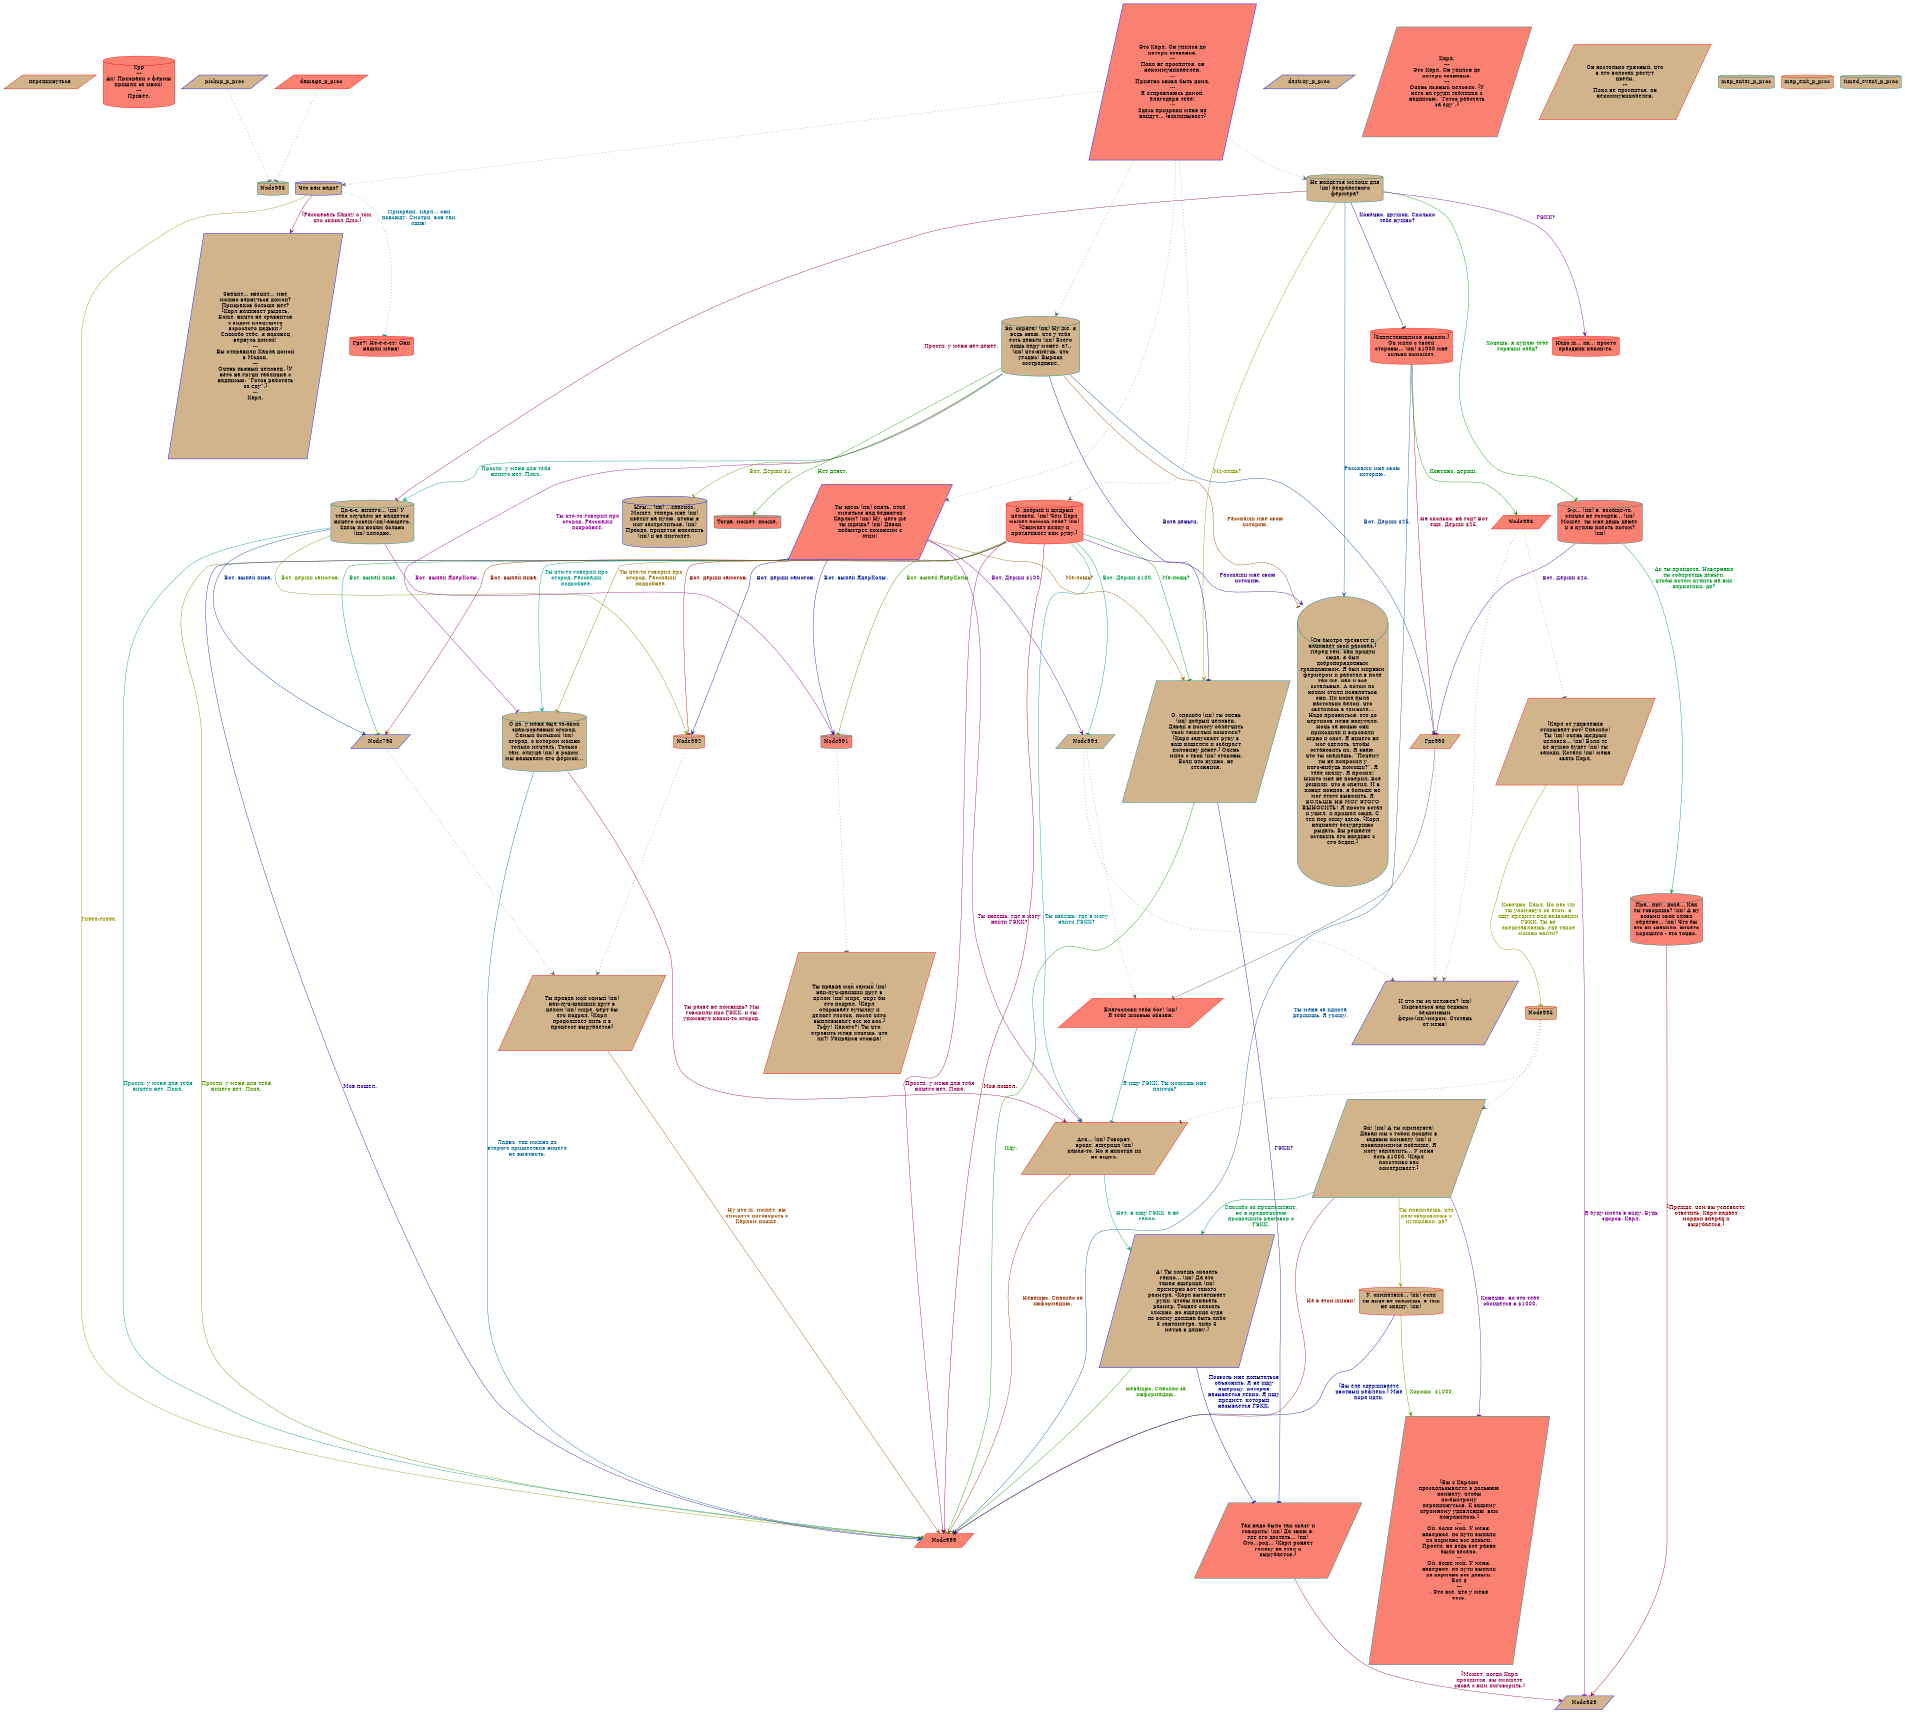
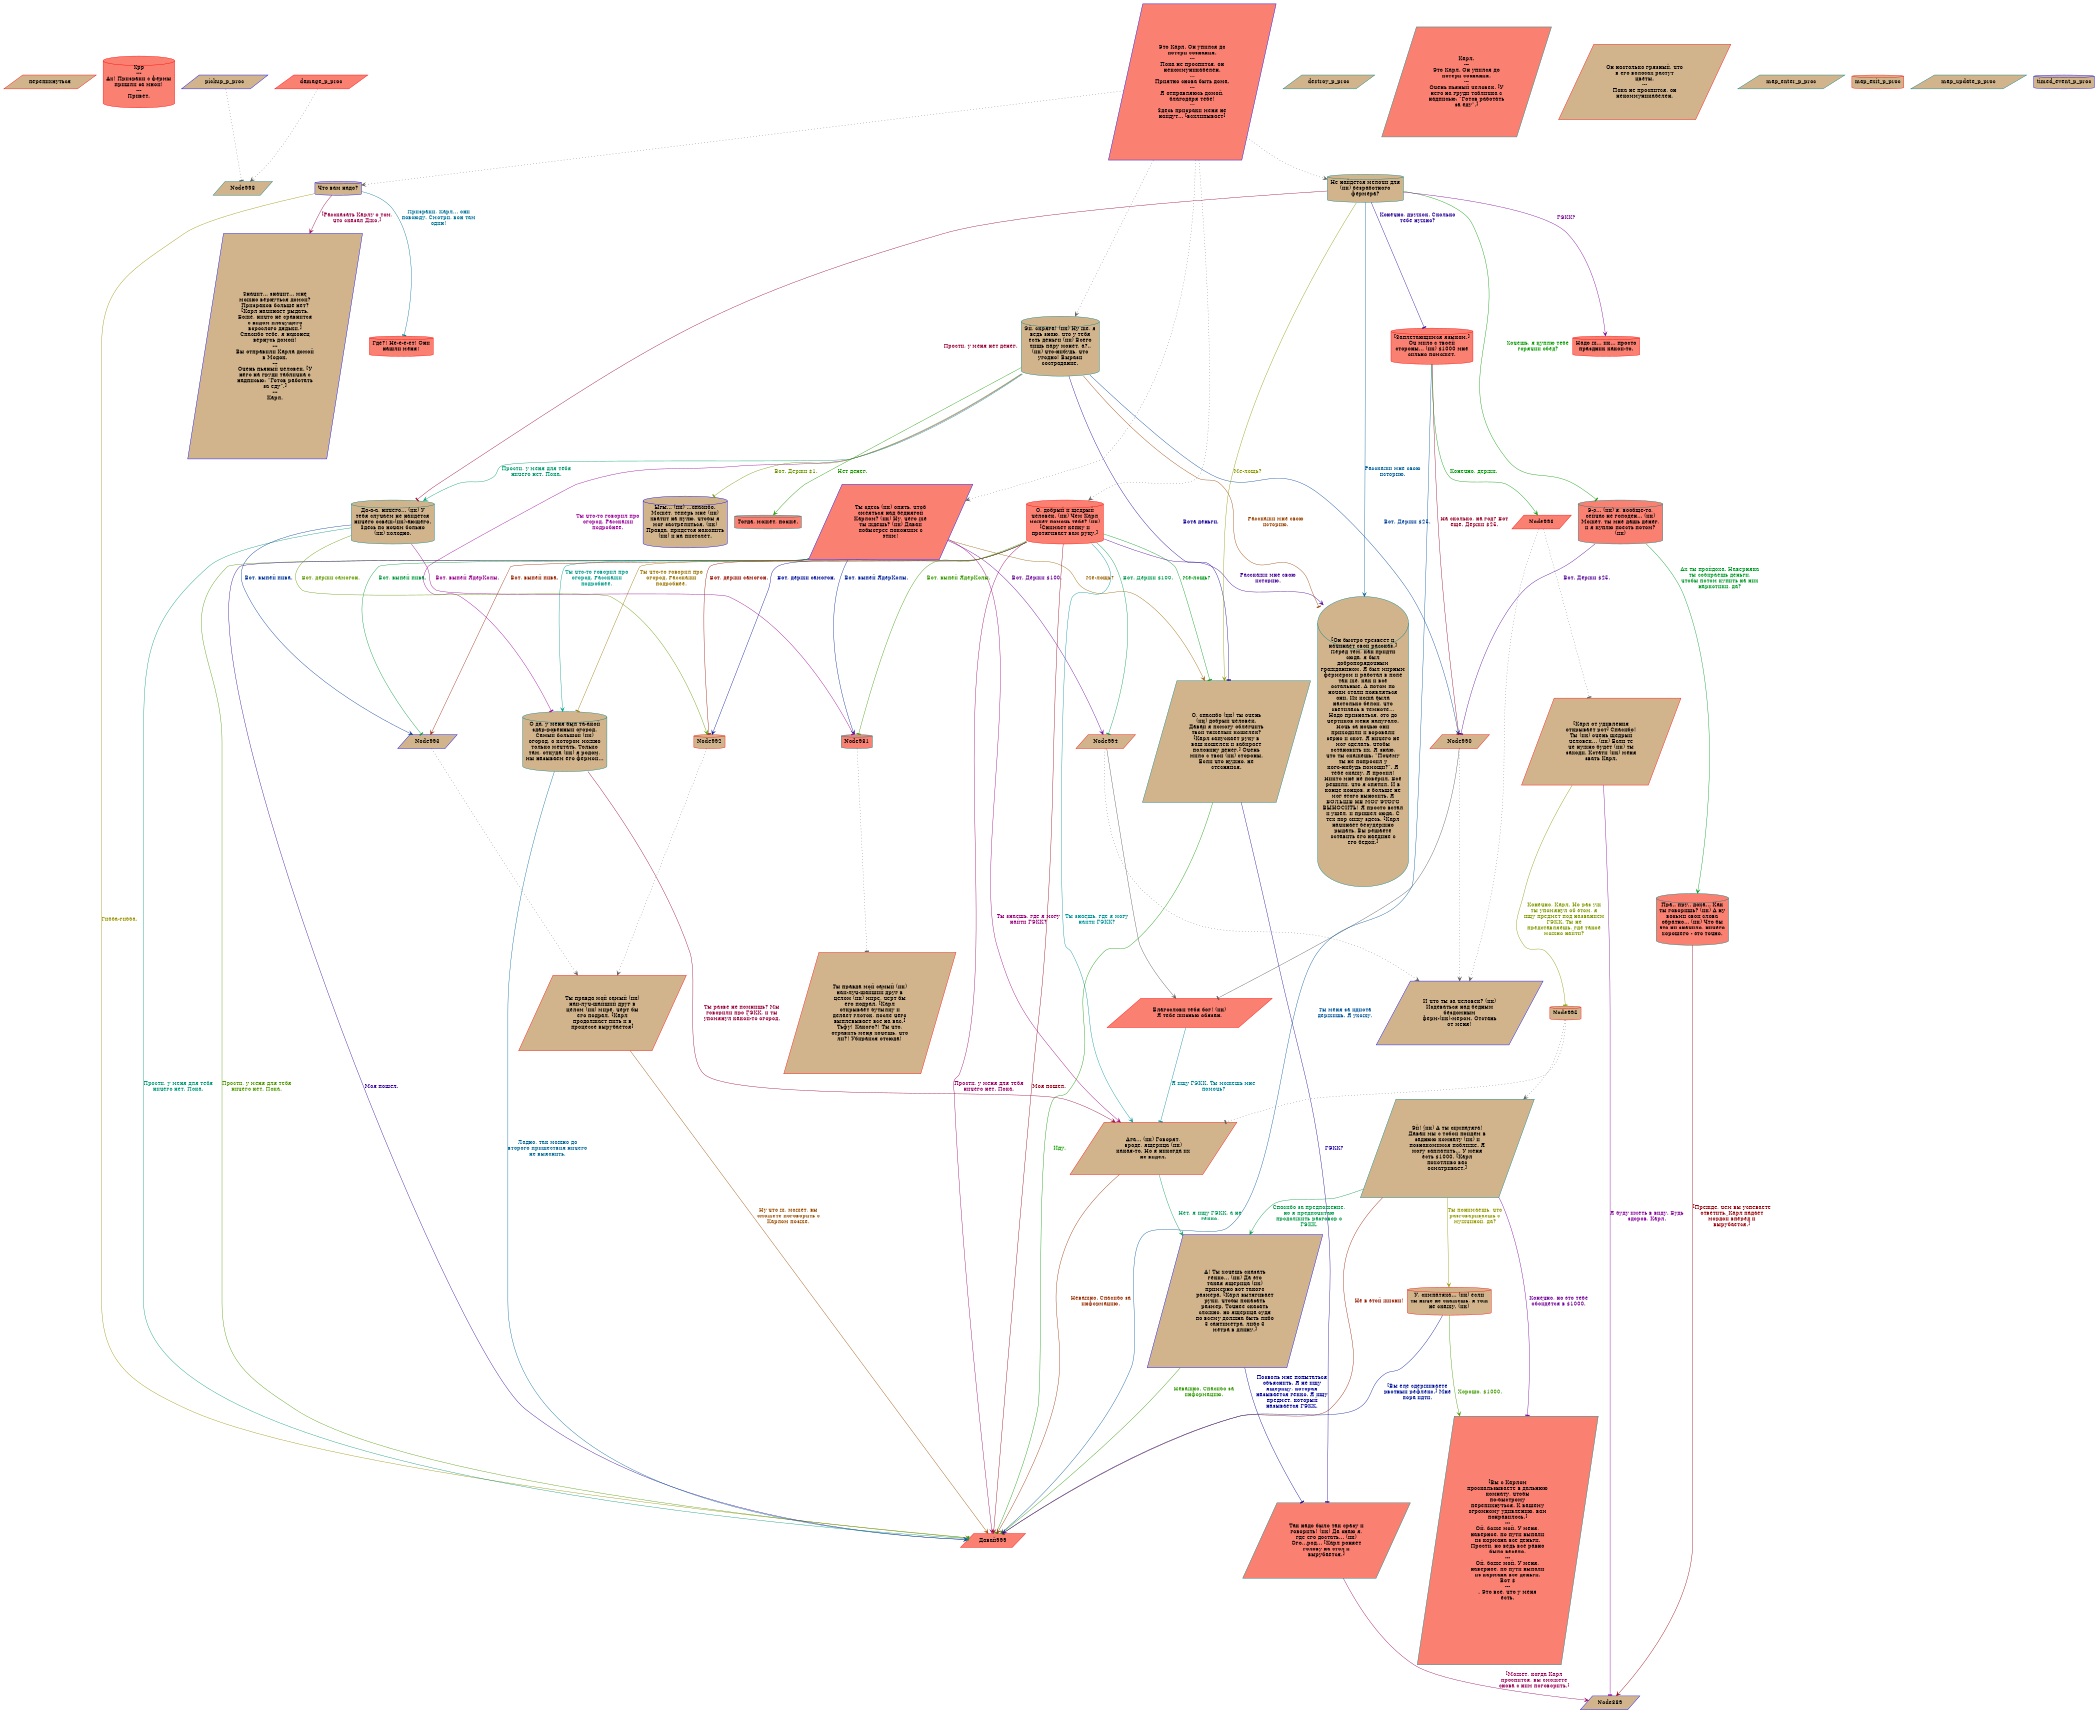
(1309, 82) -> (1329, 82)
(1746, 82) -> (1791, 82)
(1871, 82) -> (2064, 82)
none -> (1969, 82)
(297, 134) -> (289, 136)
(273, 188) -> (243, 188)
(390, 252) -> (409, 252)
(381, 742) -> (427, 742)
(836, 742) -> (857, 742)
(1085, 742) -> (1106, 742)
(1435, 742) -> (1460, 742)
(1107, 879) -> (1127, 877)
(944, 1540) -> (993, 1540)
(1584, 1703) -> (1610, 1703)
